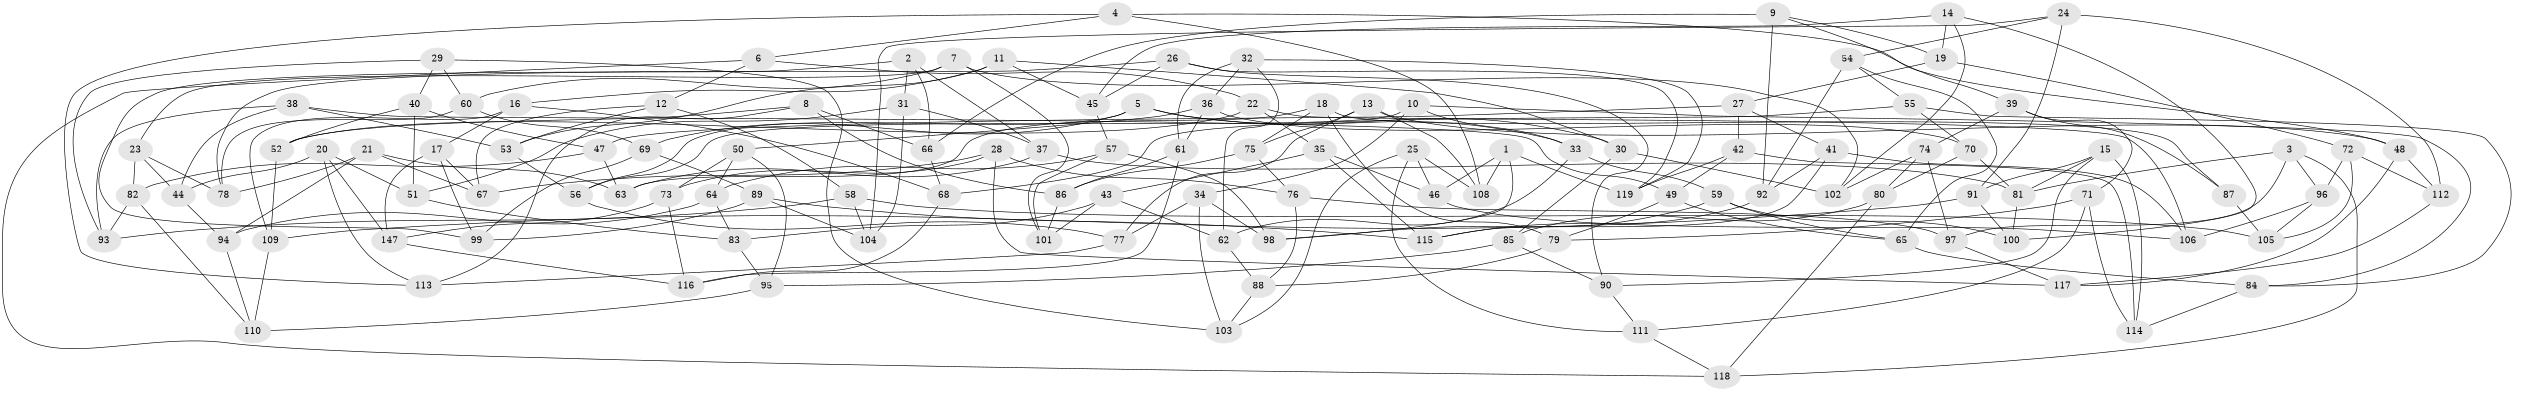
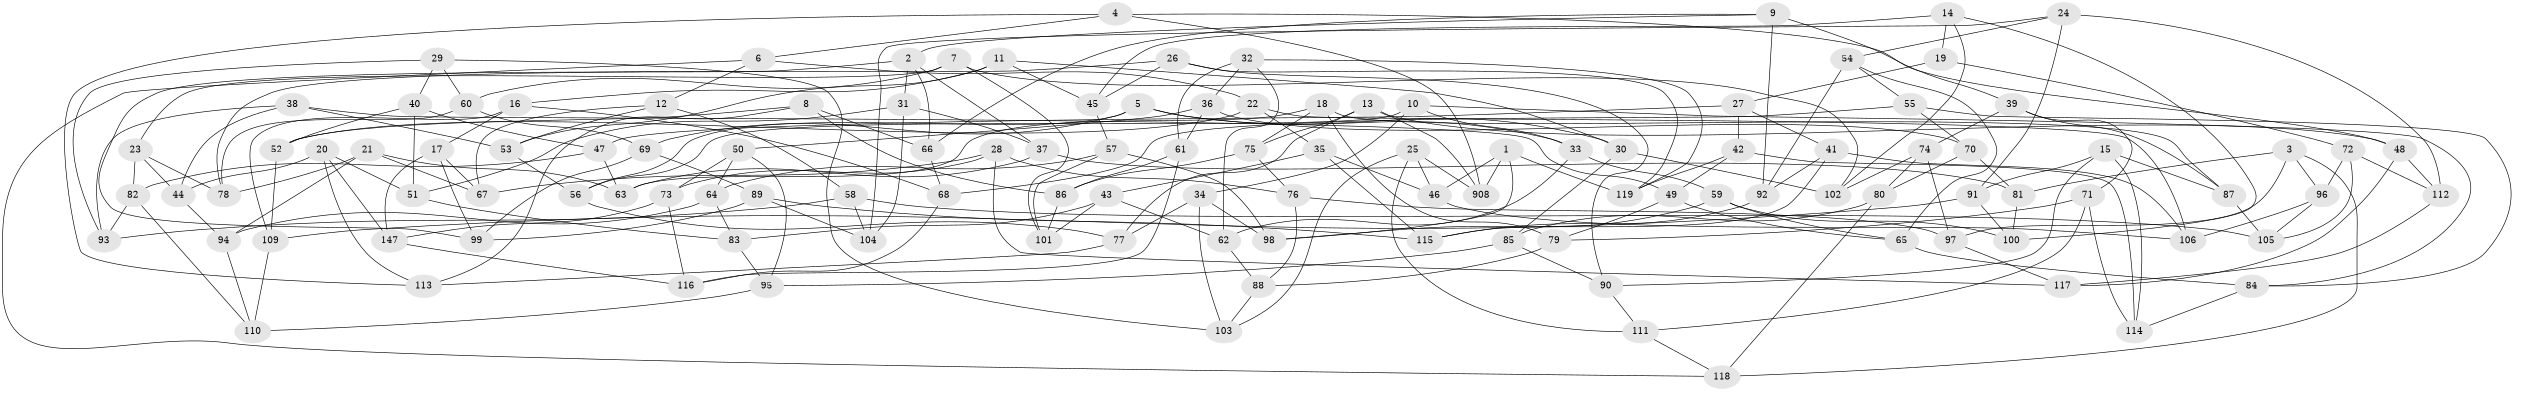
(1859, 32) -> (1192, 29)
(2056, 176) -> (2167, 173)
(1481, 195) -> (1481, 195)
